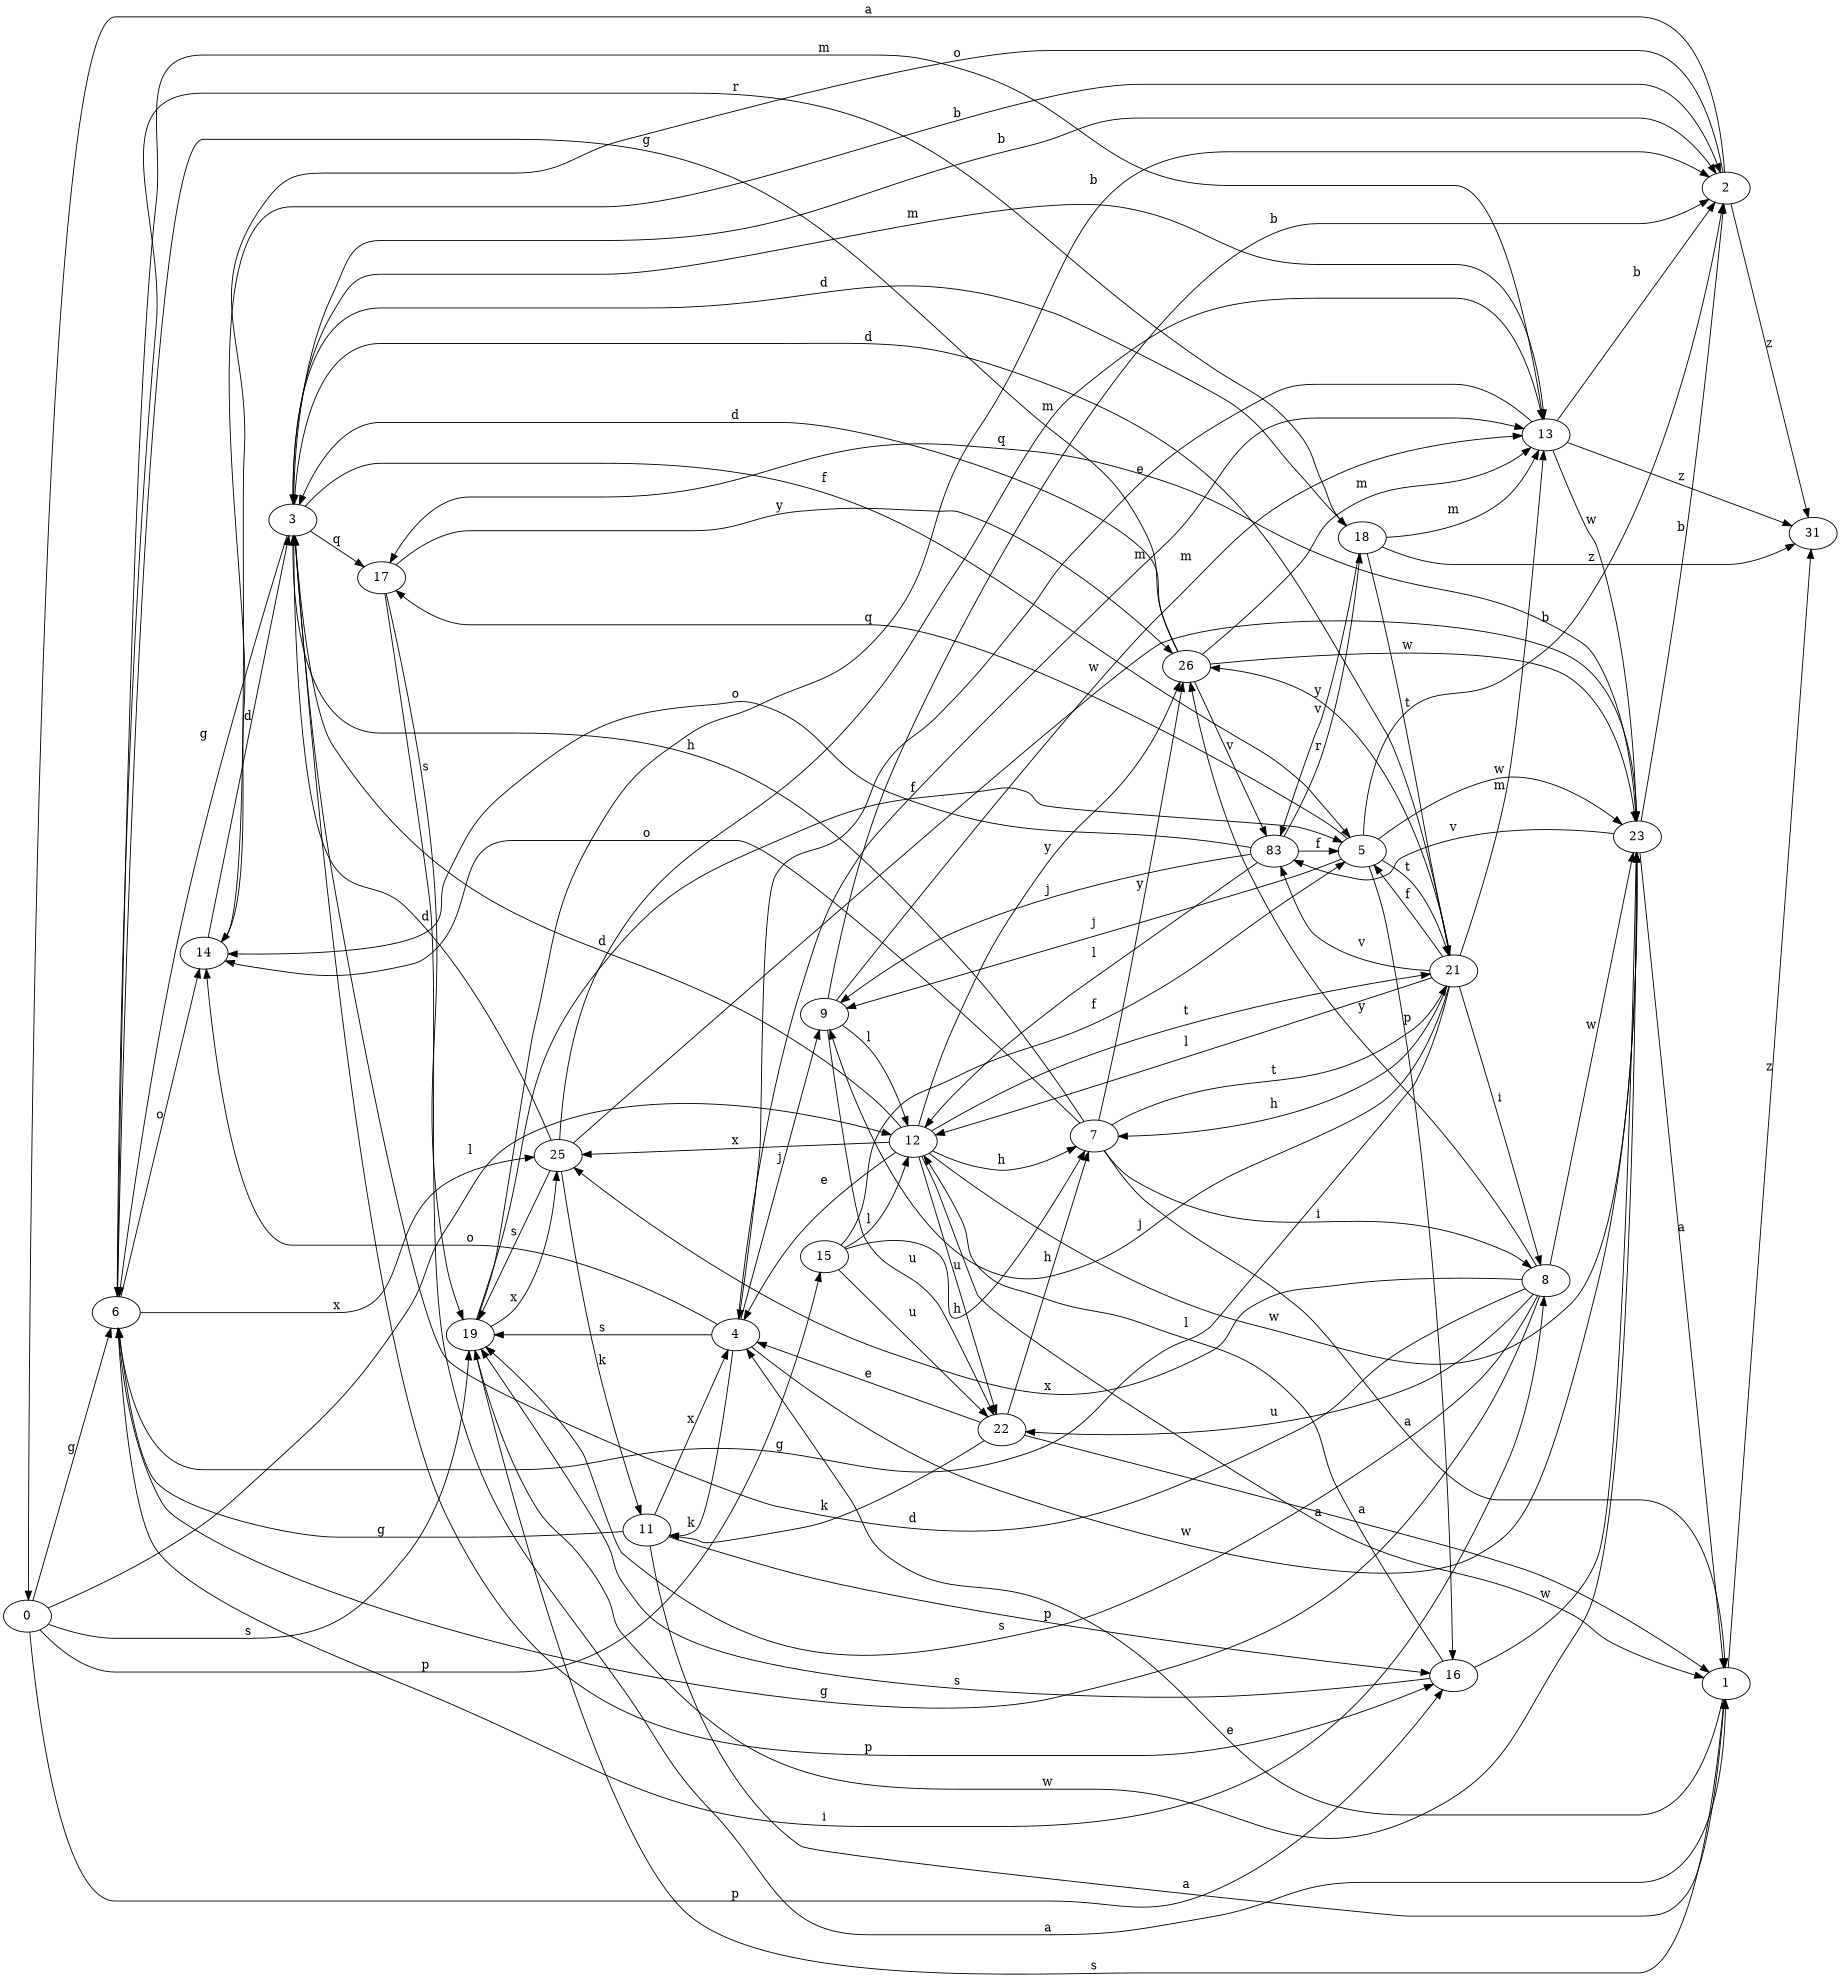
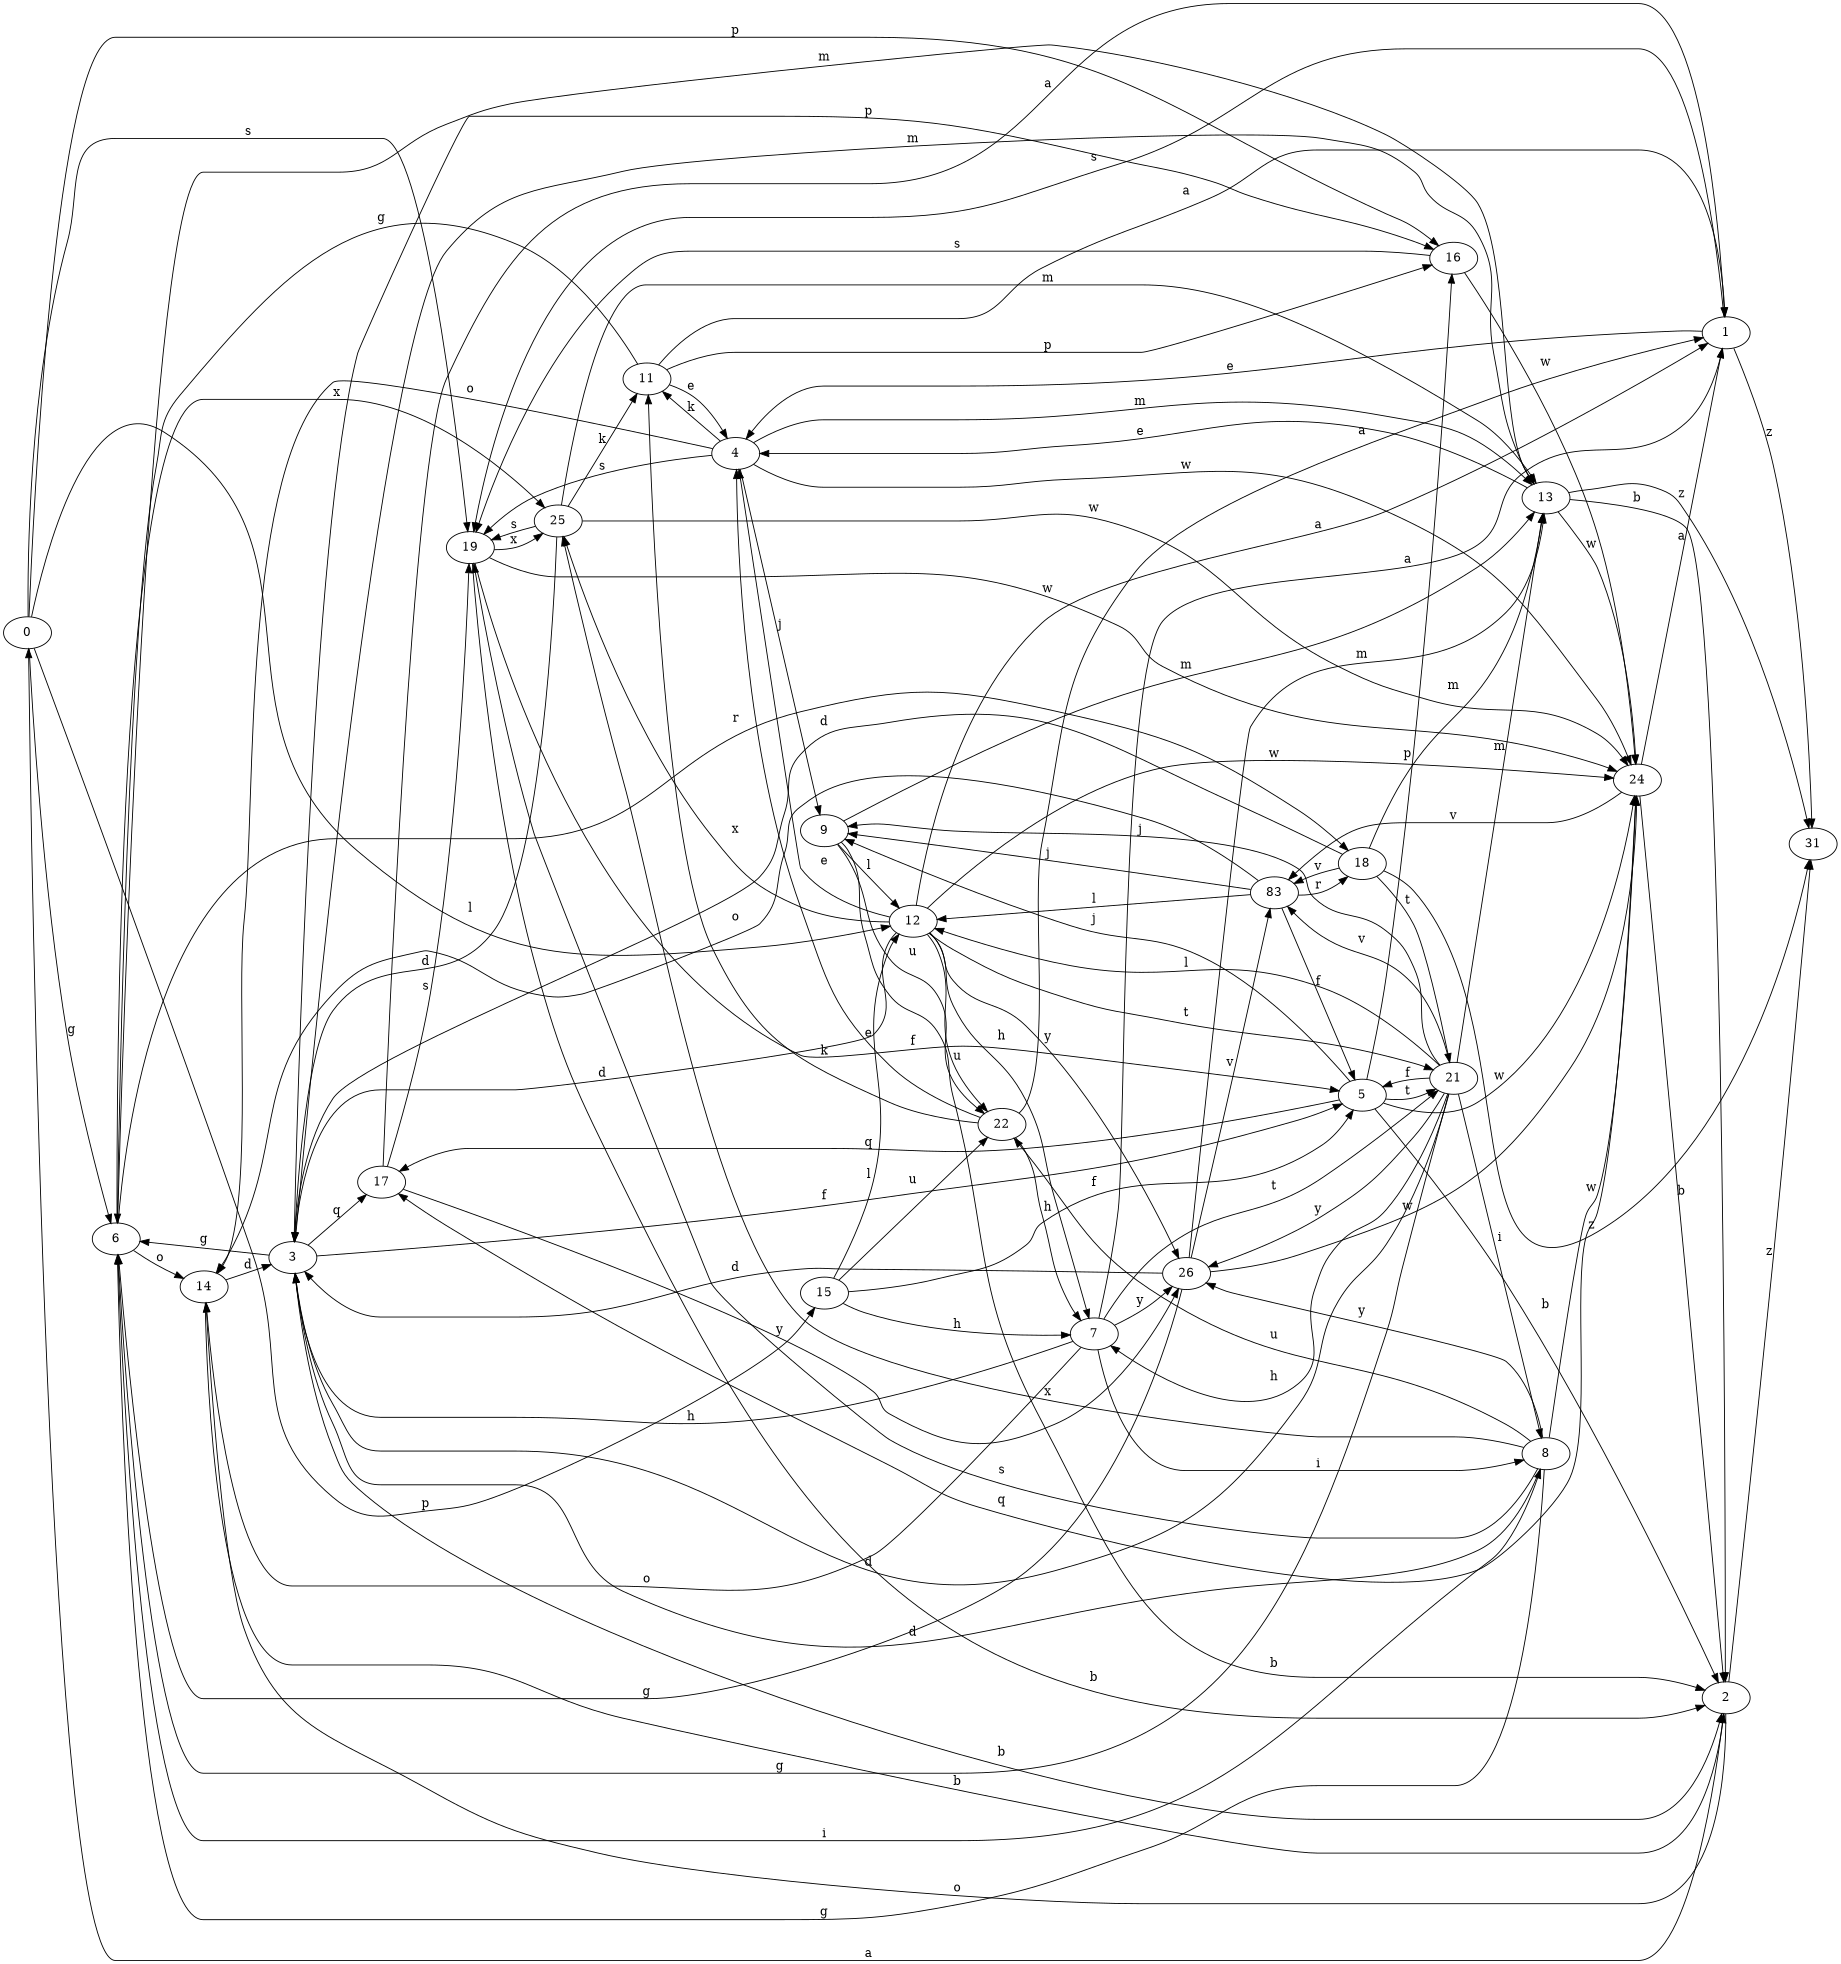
(1637, 837) -> (1637, 780)
(1229, 1353) -> none
(691, 1420) -> (691, 387)
